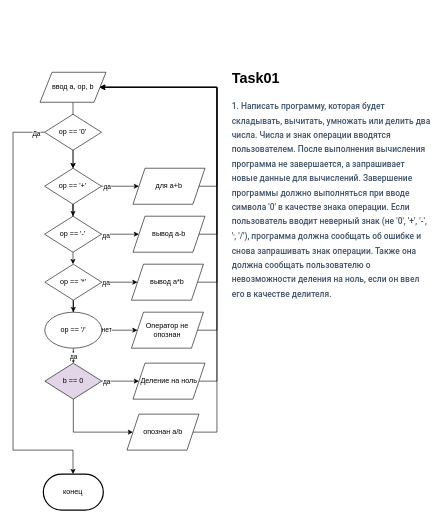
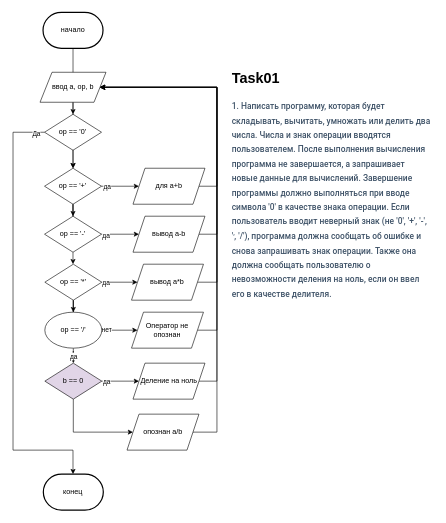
none -> (73, 30)
none -> (73, 49)
